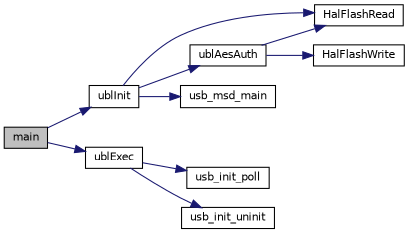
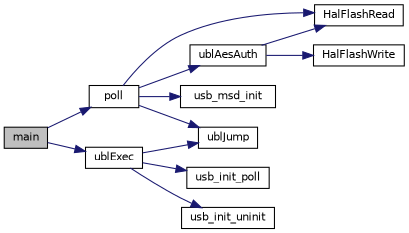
(114, 97) -> (114, 97)
(228, 97) -> (228, 97)
none -> (228, 138)
